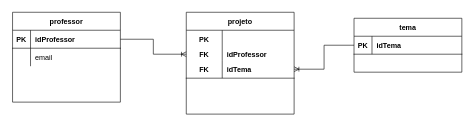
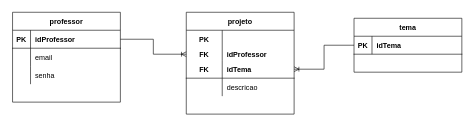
none -> (75, 75)
none -> (258, 87)
